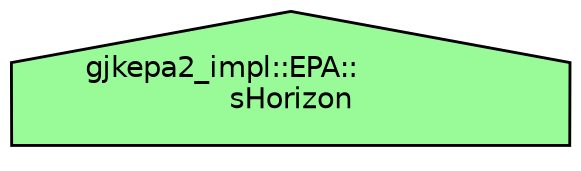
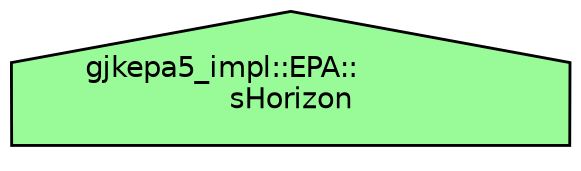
(291, 85) -> (291, 85)
